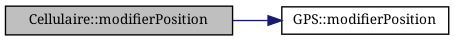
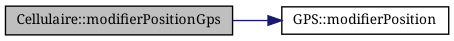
(119, 21) -> (119, 21)
